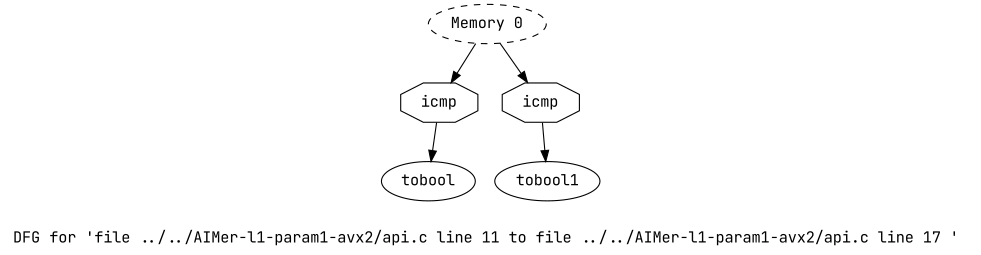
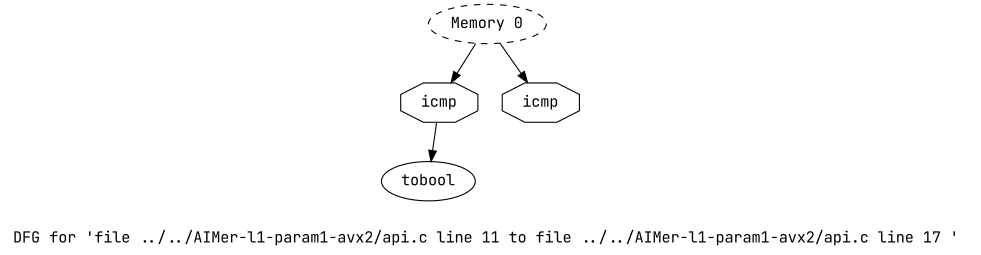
(547, 181) -> none
